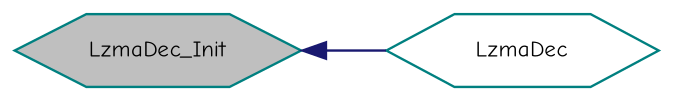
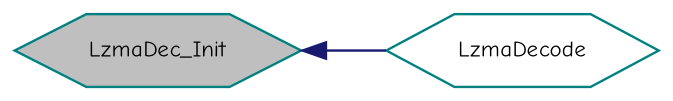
(522, 51) -> (522, 51)
